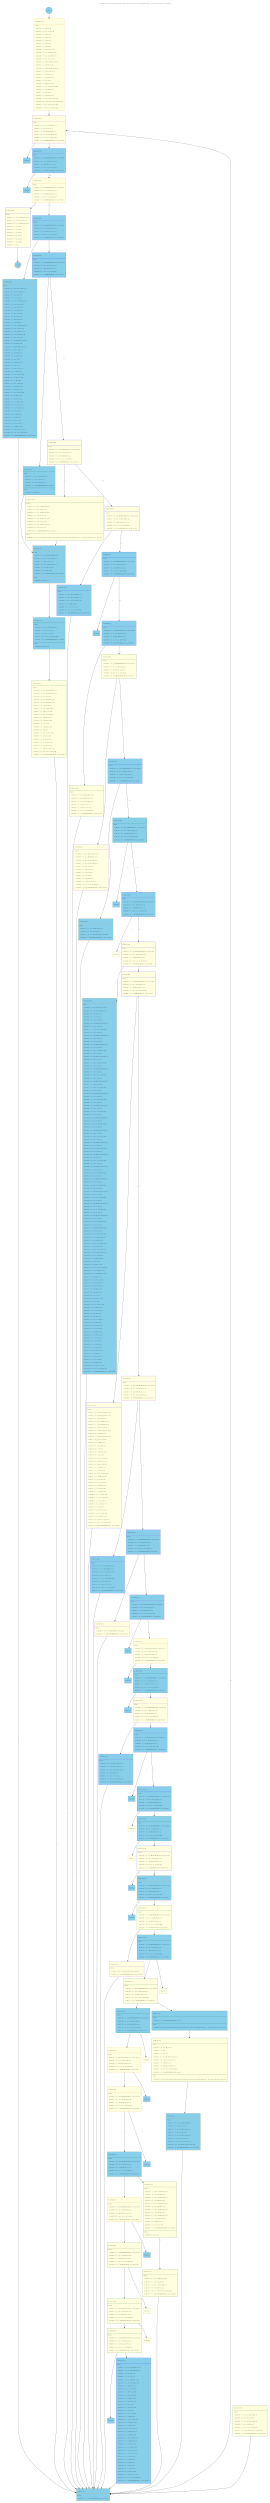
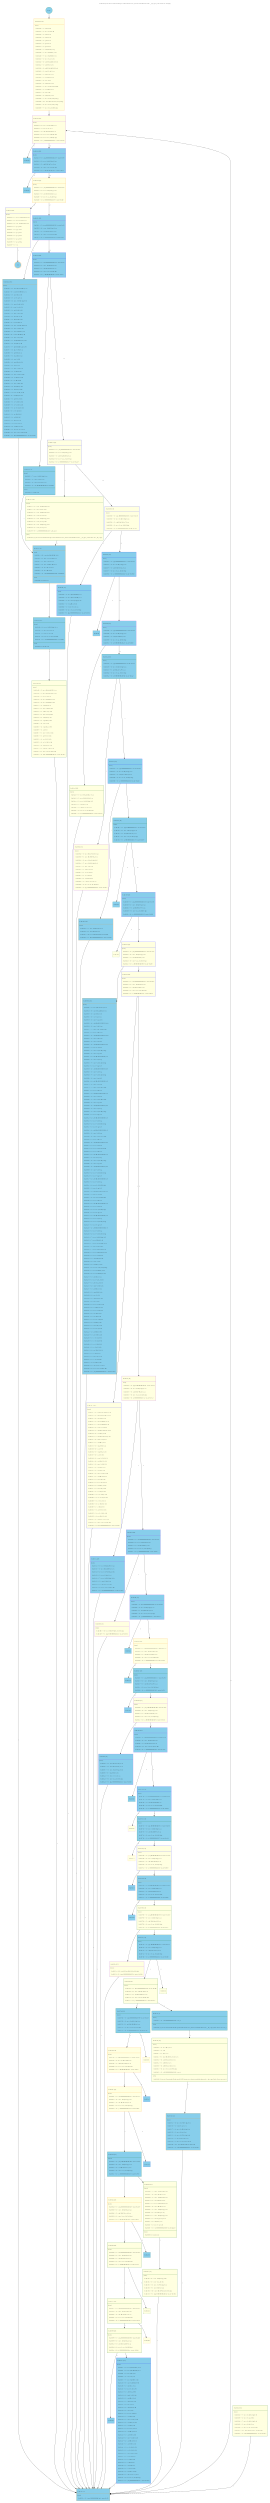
(119, 666) -> (119, 666)
